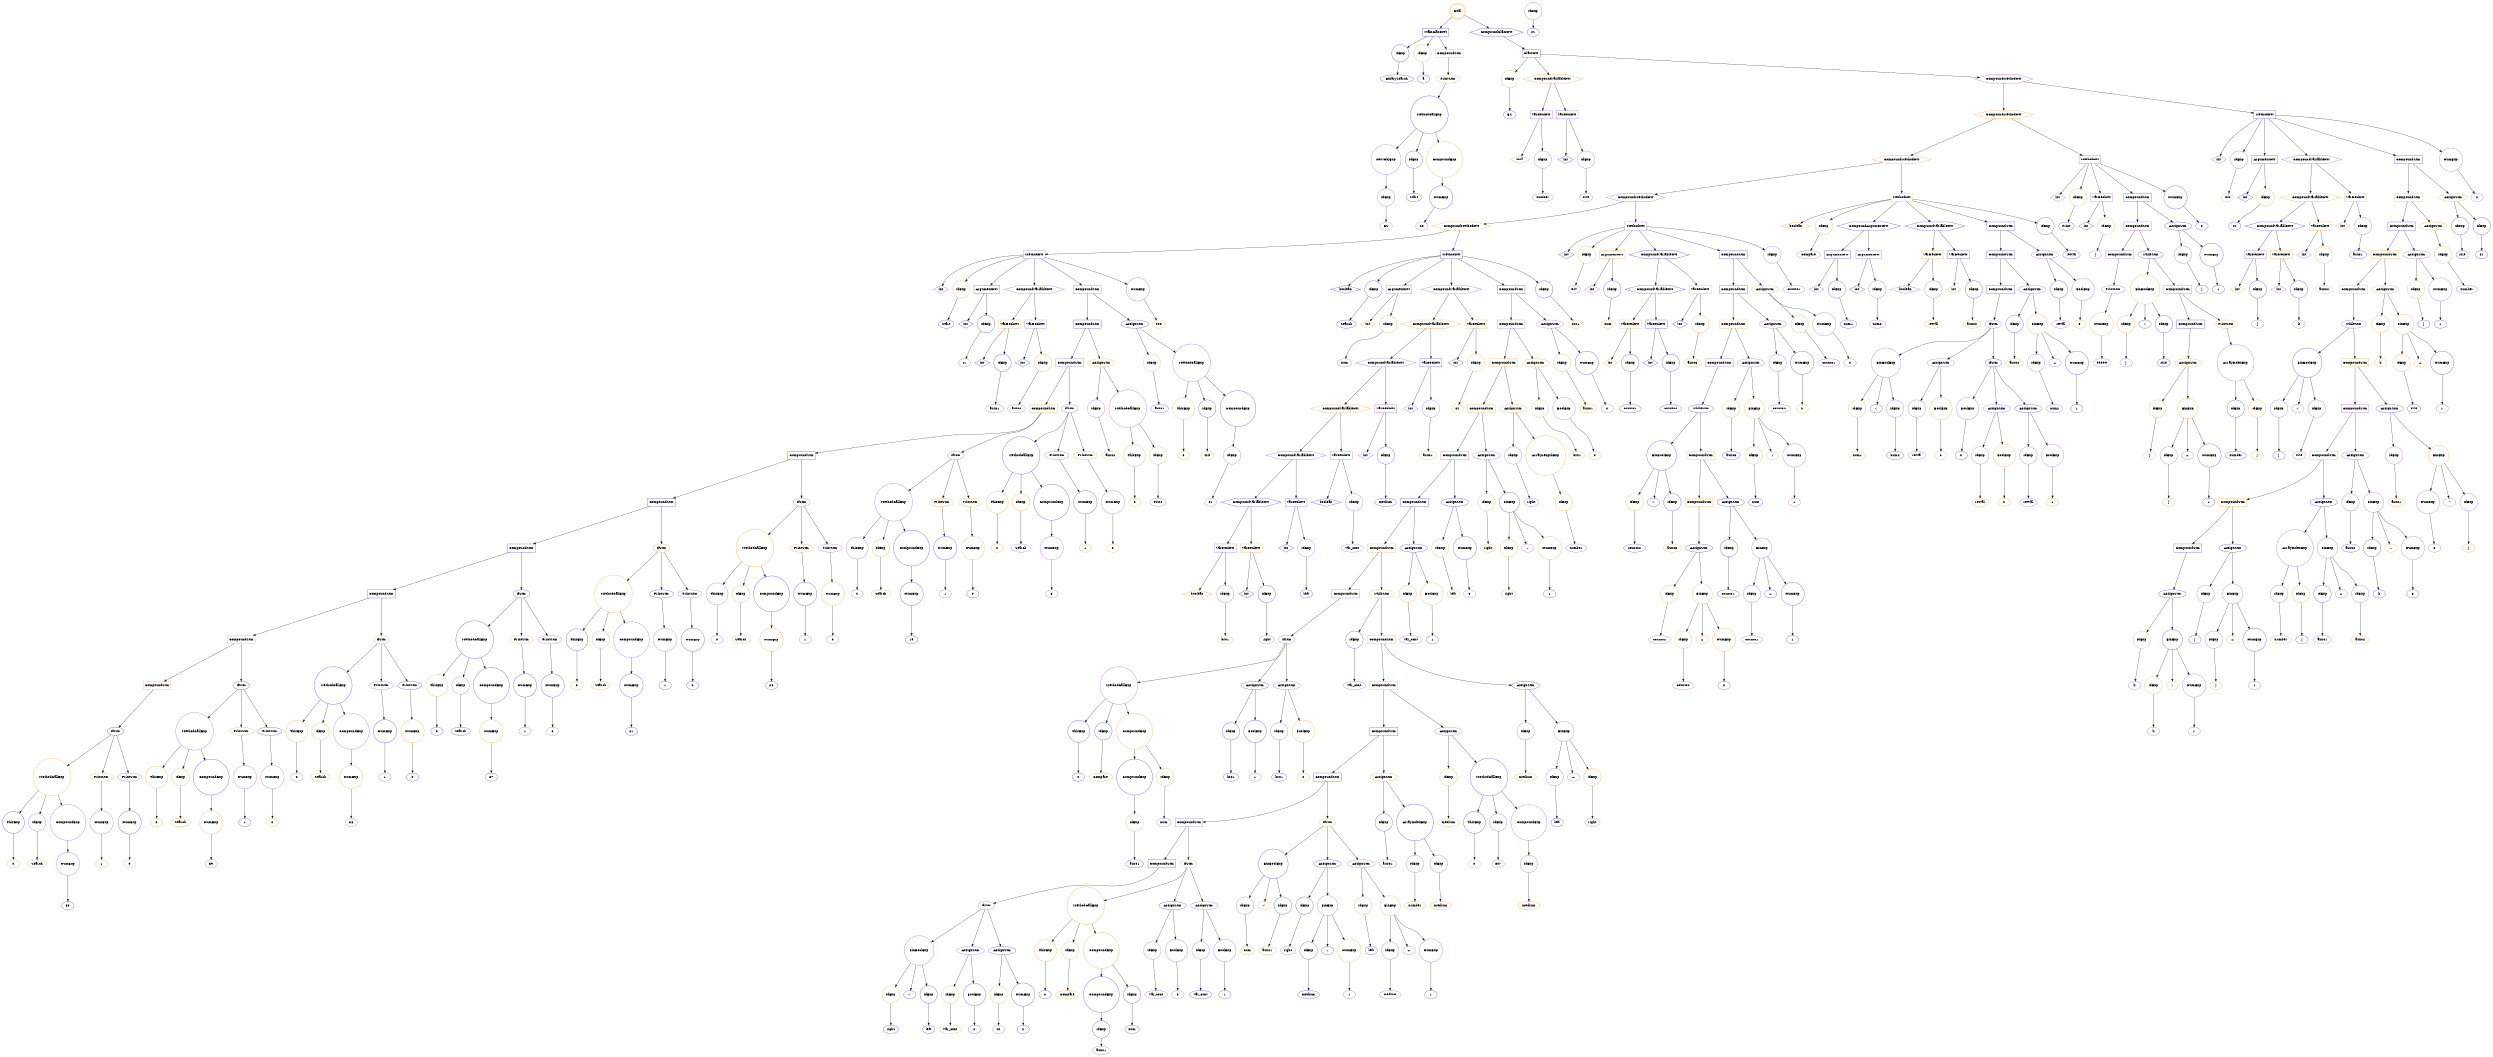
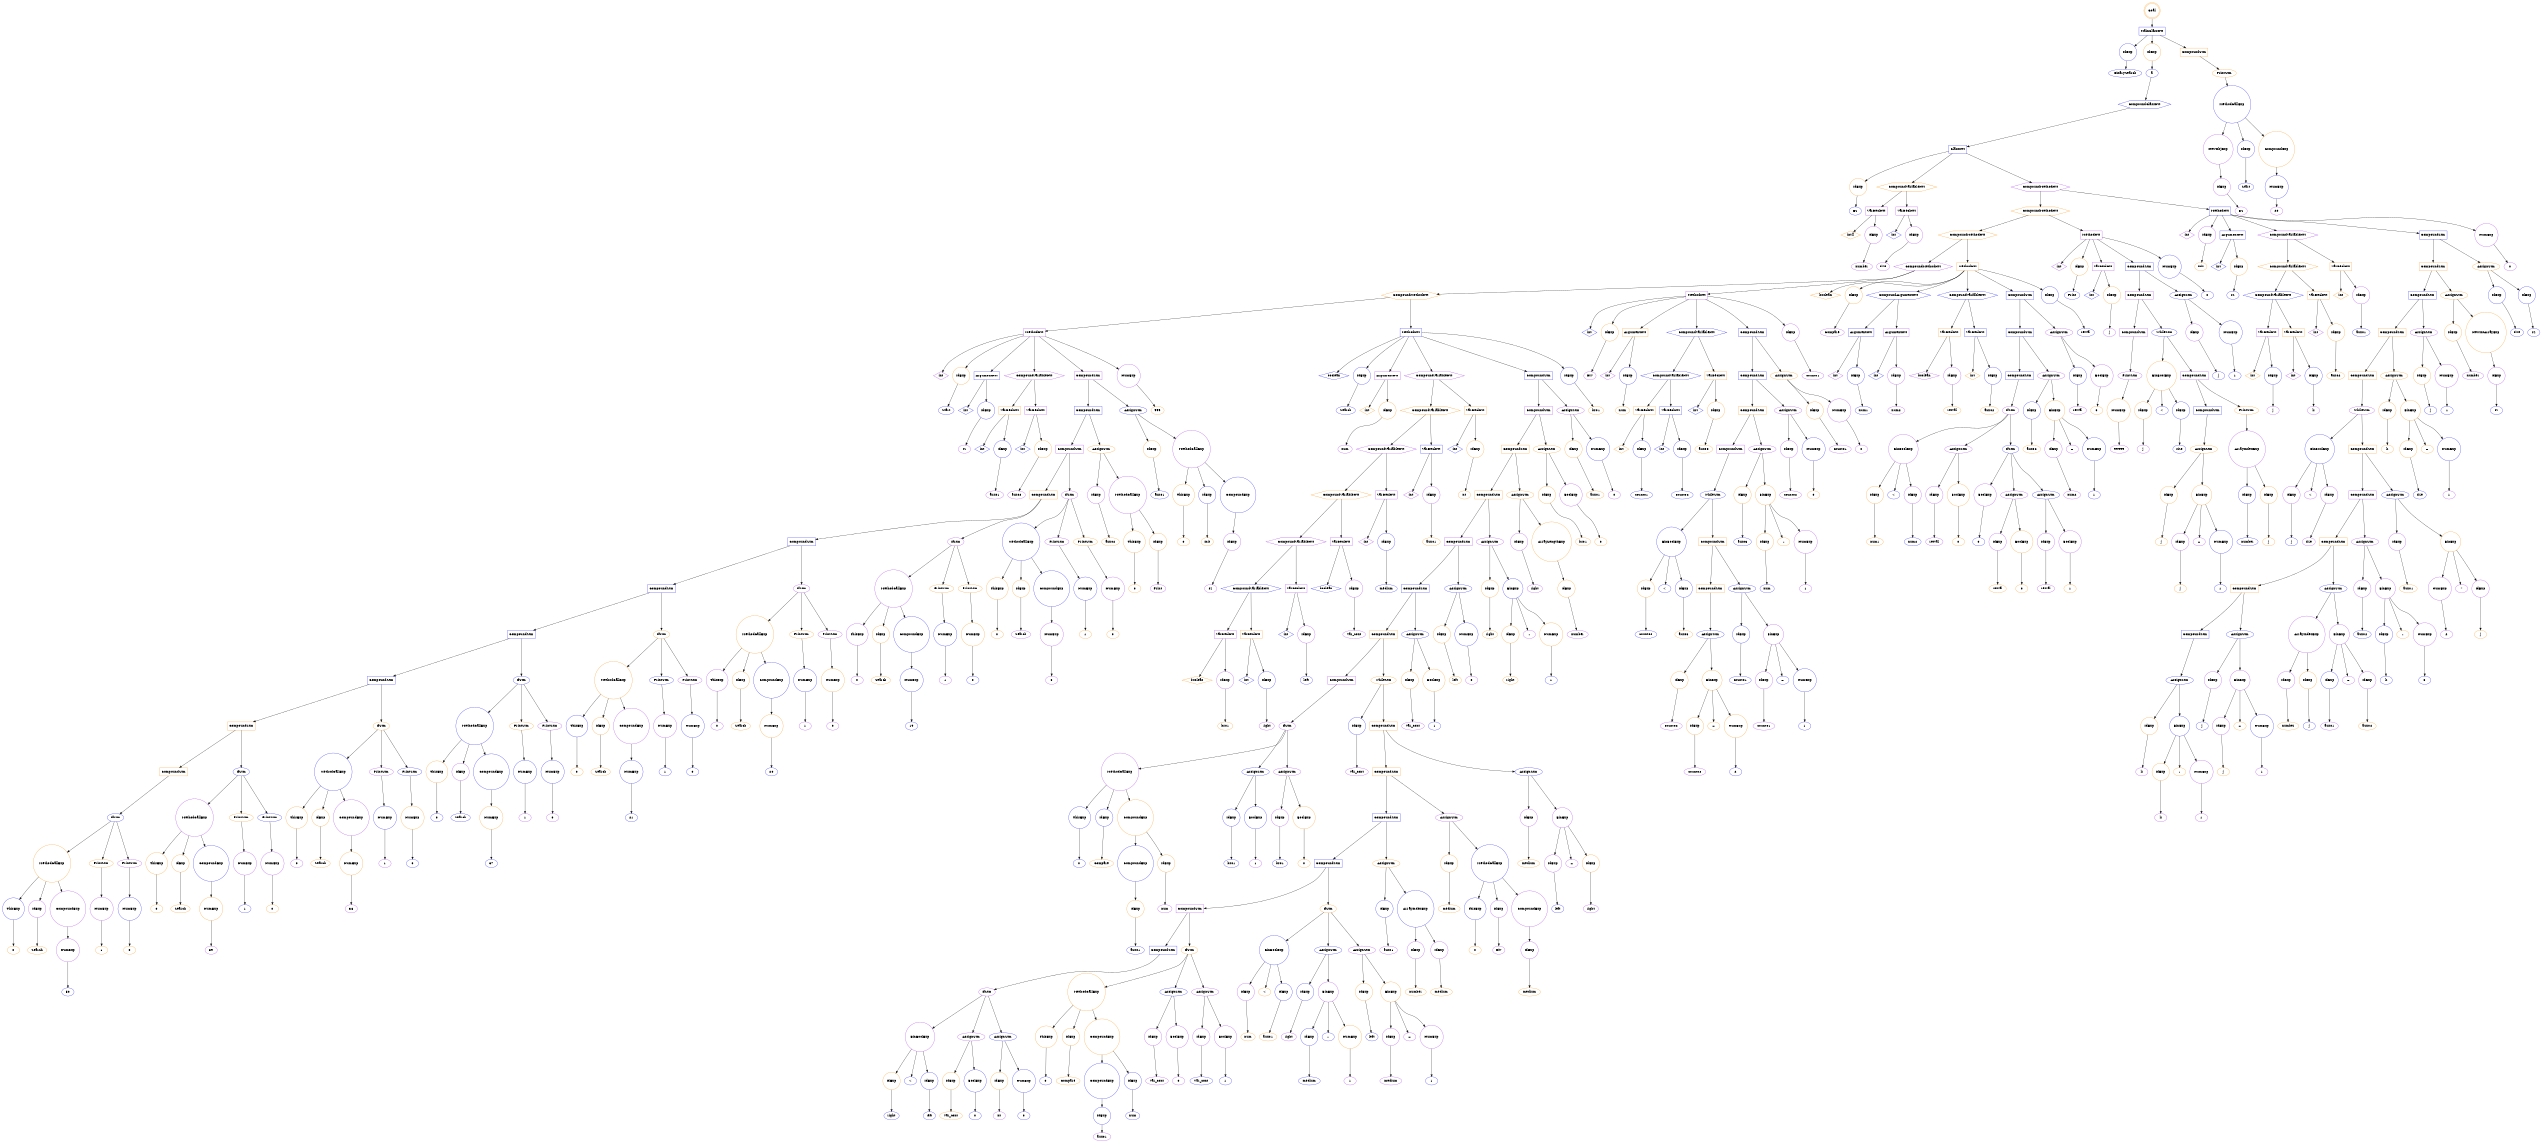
(1476, 21) -> (2149, 88)
none -> (2486, 332)
